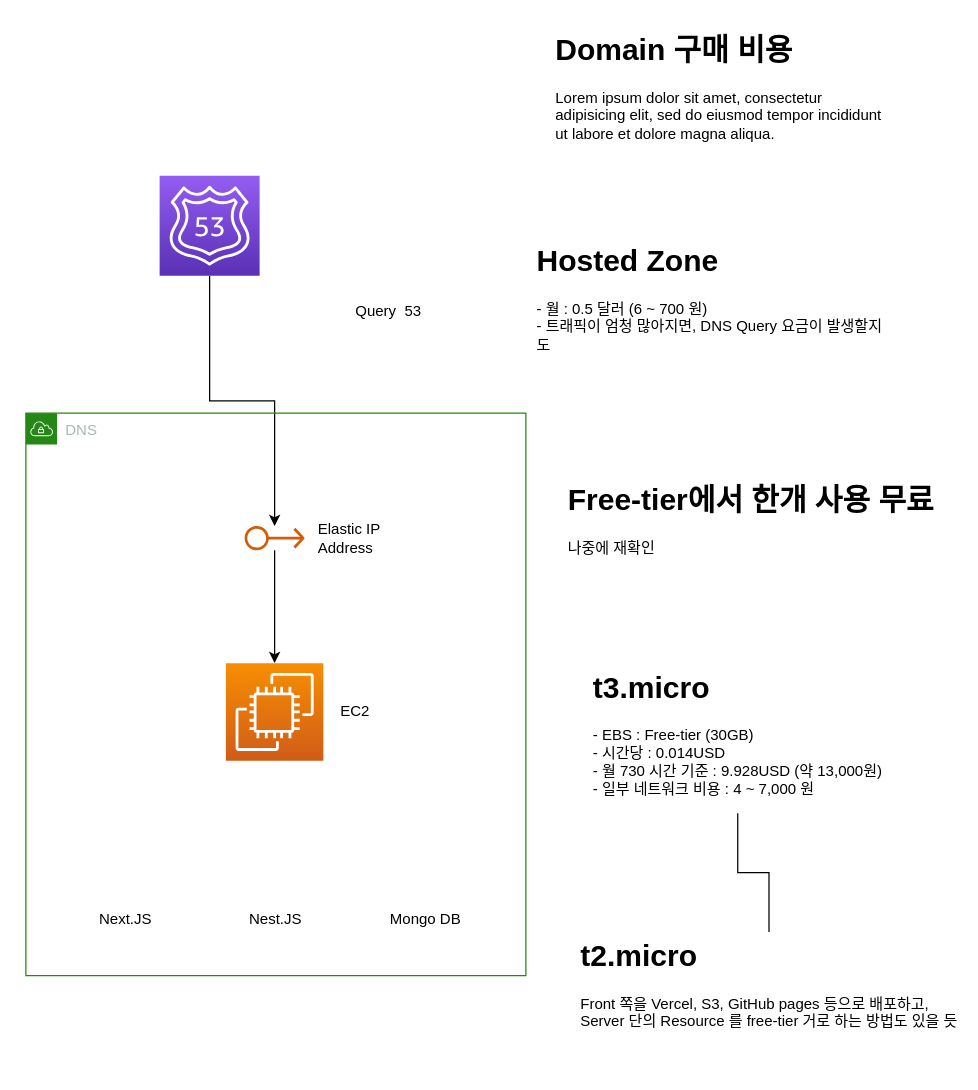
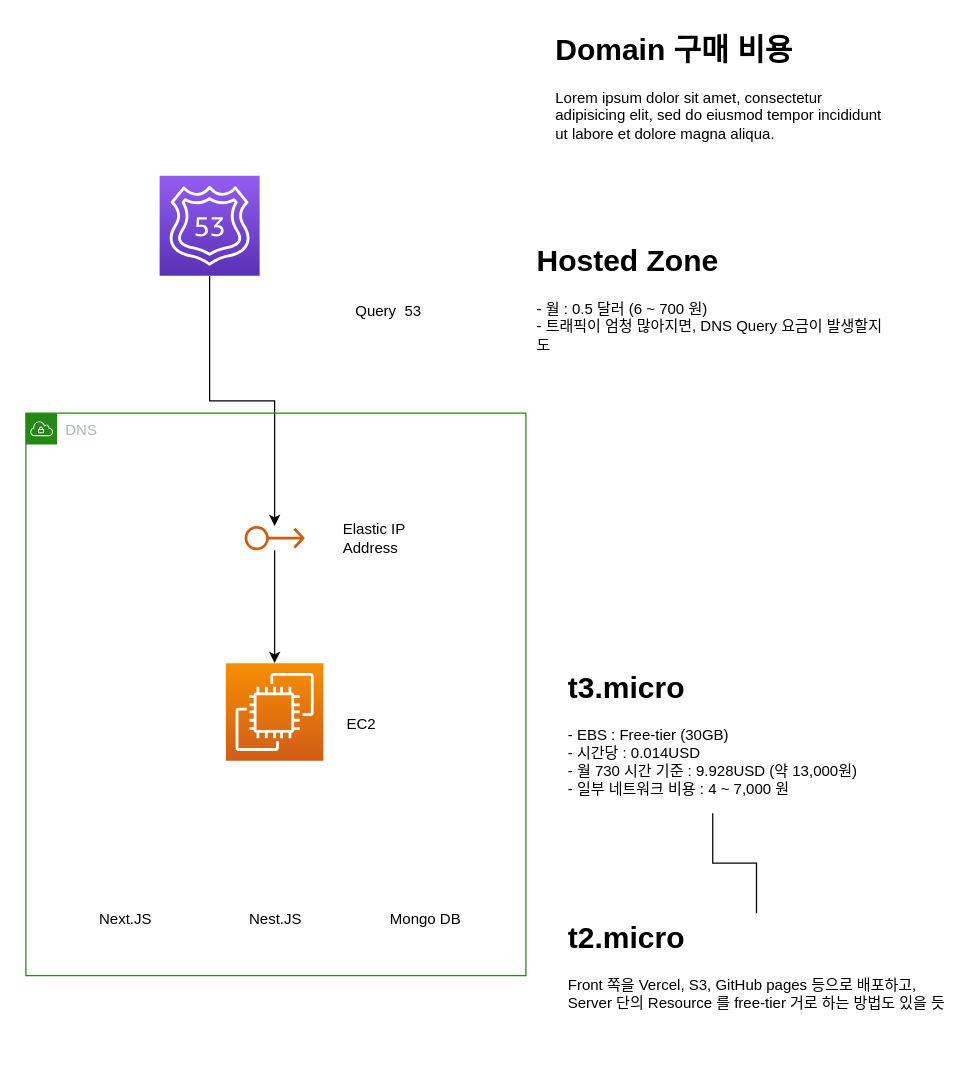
(353, 538) -> (378, 538)
(756, 551) -> none
(376, 712) -> (382, 724)
(738, 738) -> (713, 738)
(769, 1007) -> (756, 988)
